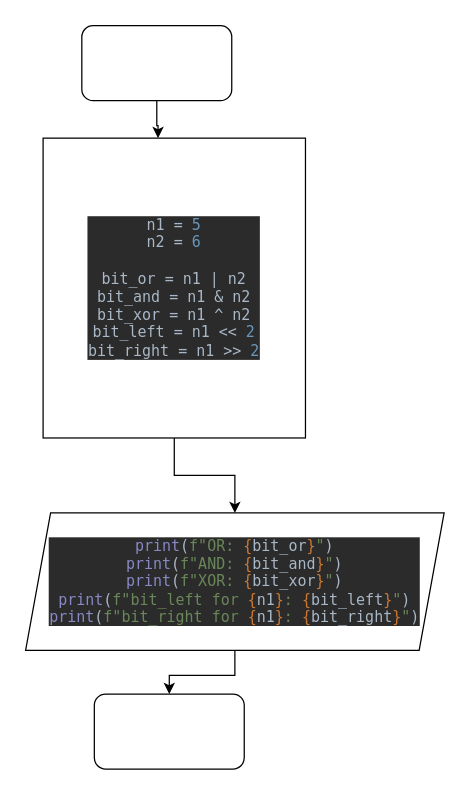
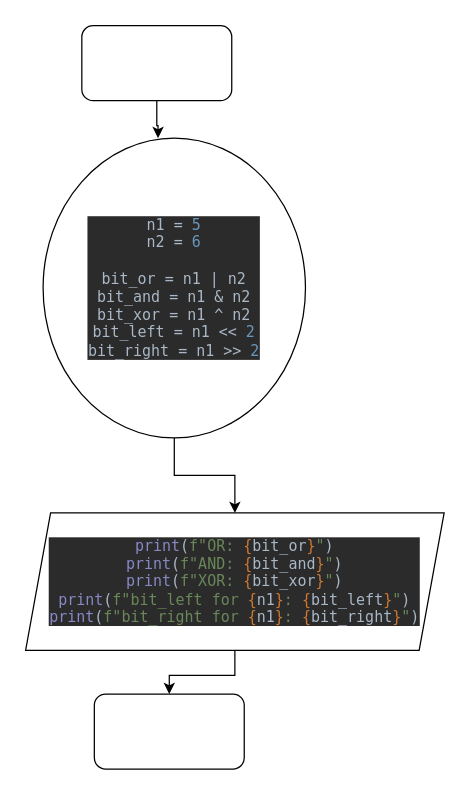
(174, 288) -> (174, 288)
